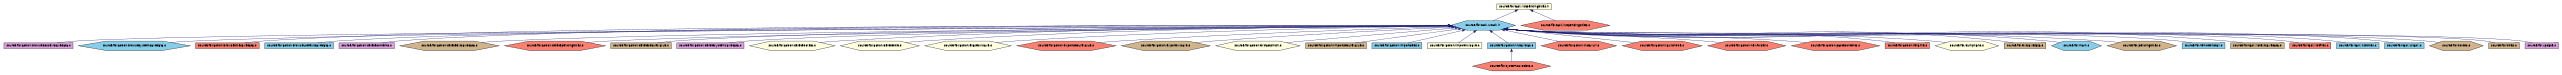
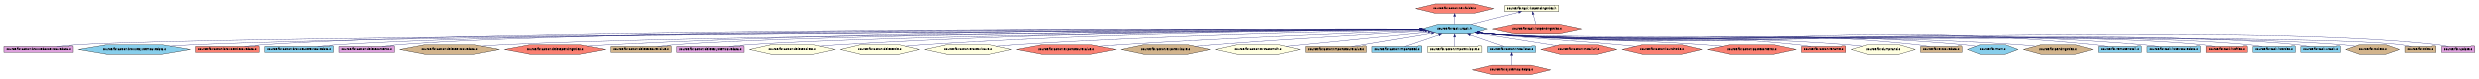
(1614, 36) -> (1455, 20)
(2257, 46) -> (2174, 49)
